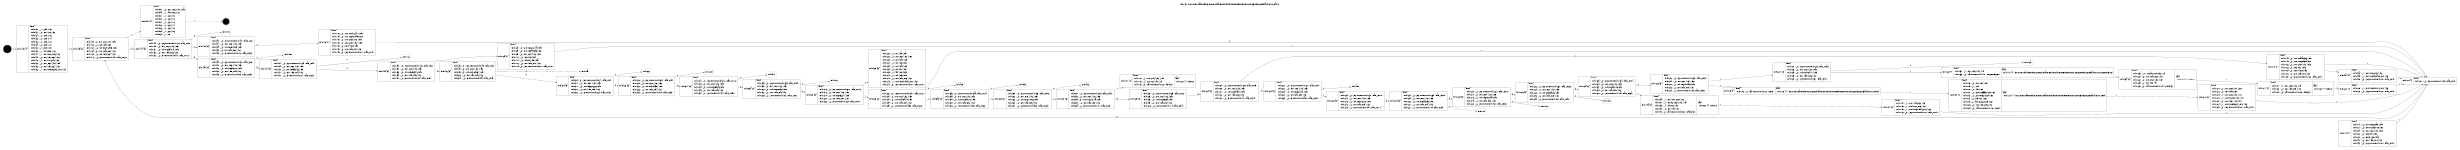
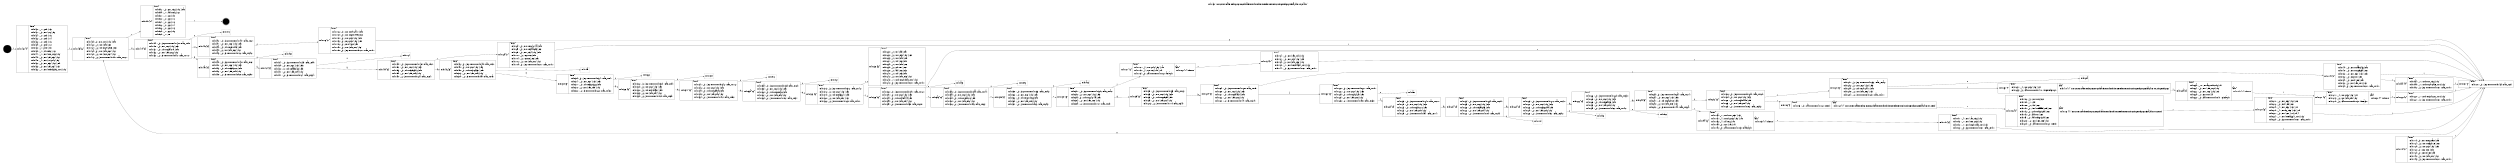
none -> (1289, 62)
